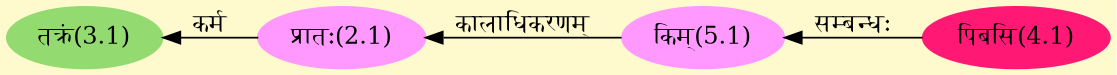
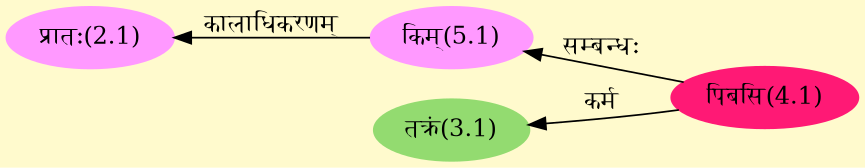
(219, 38) -> (612, 118)
